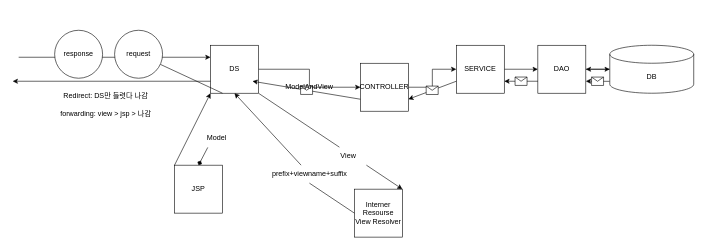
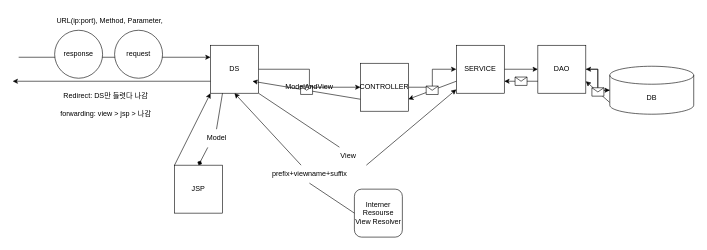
none -> (111, 21)
(652, 69) -> (652, 90)
(177, 72) -> (219, 111)
(382, 176) -> (409, 129)
(378, 213) -> (378, 213)
